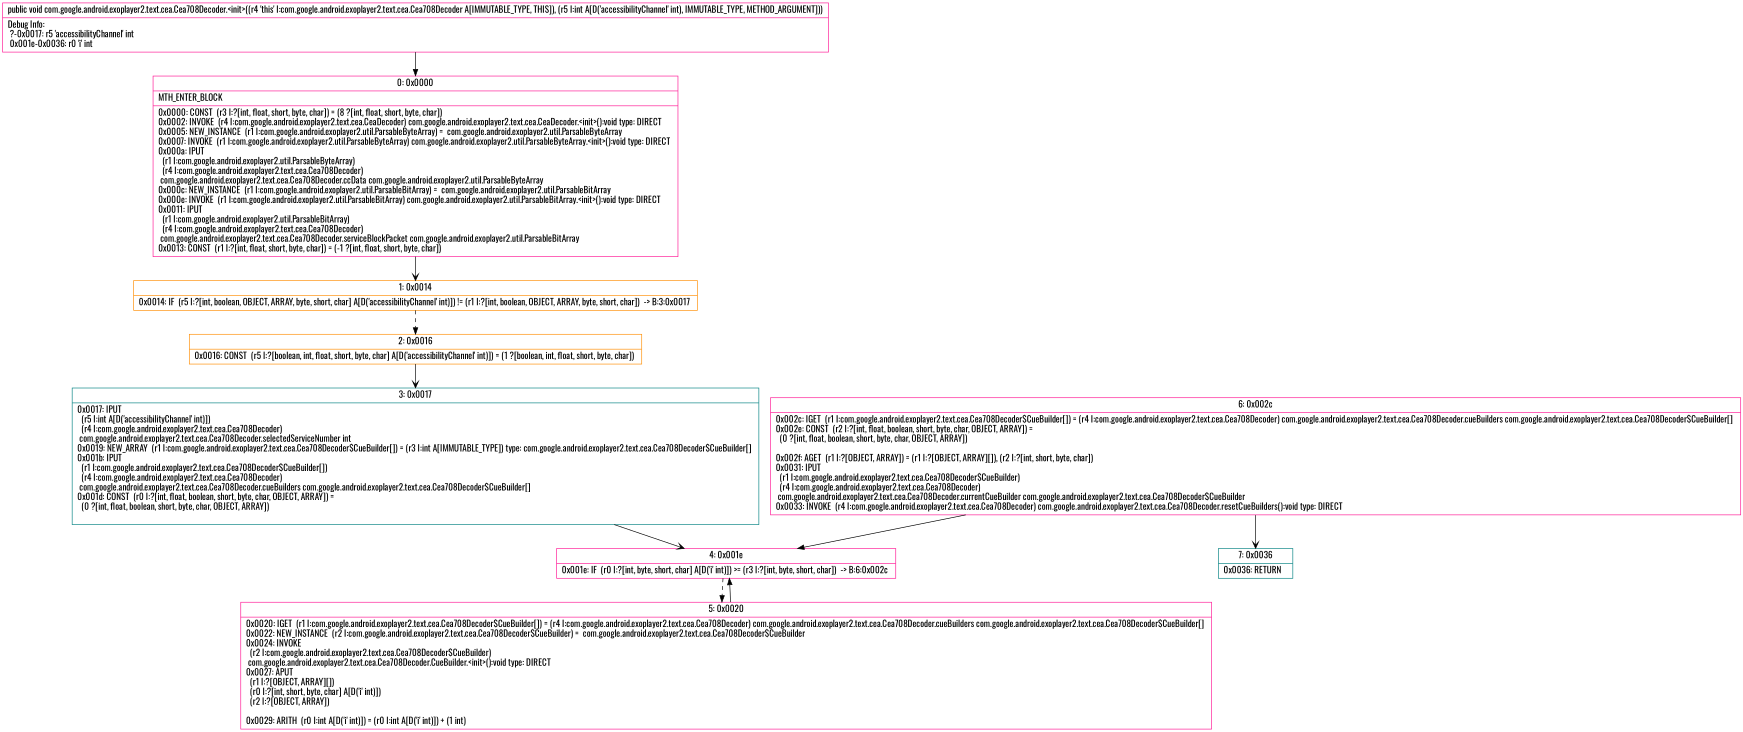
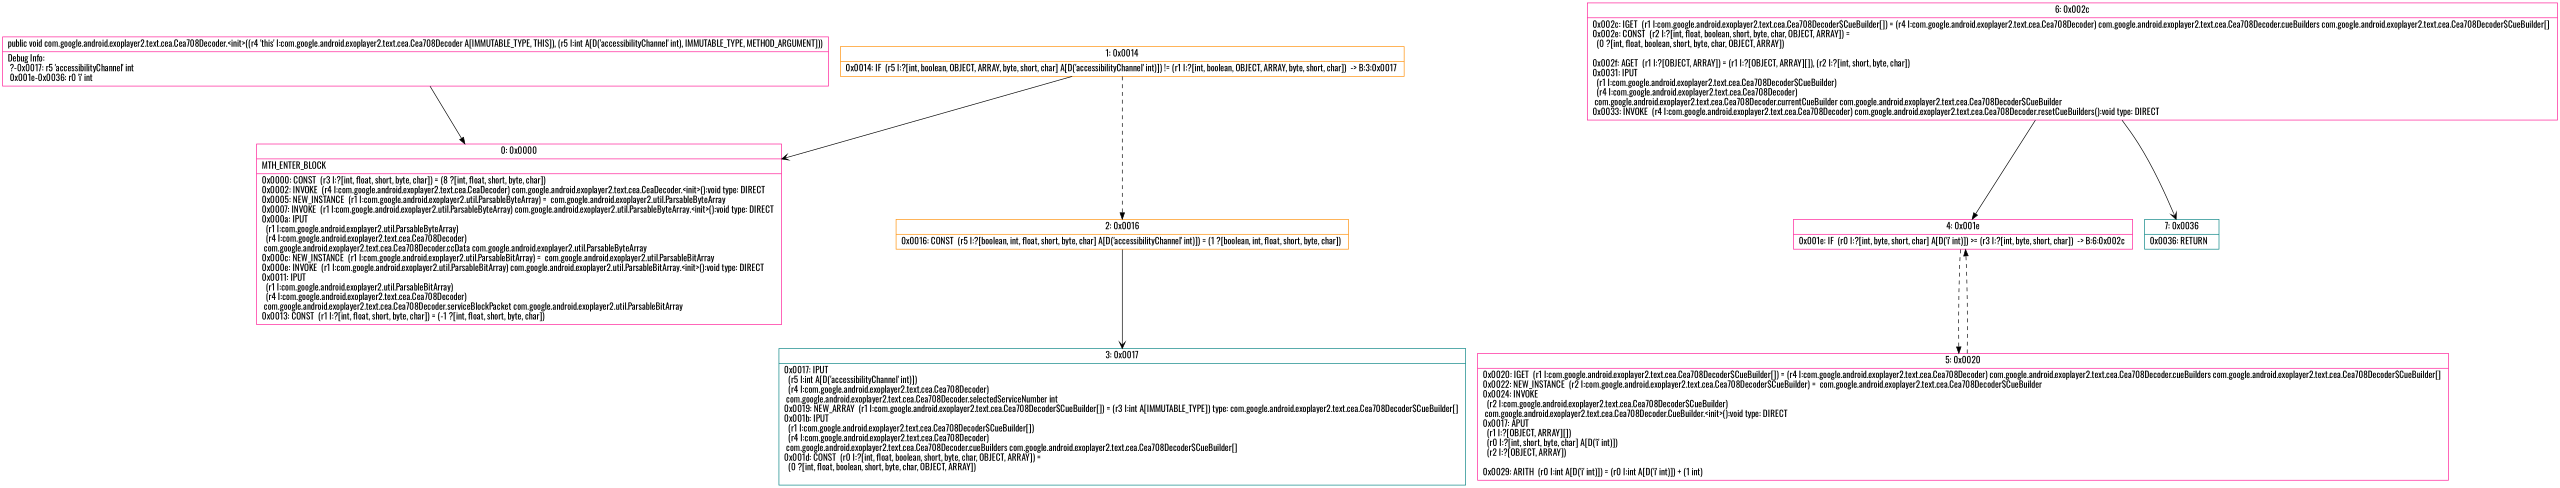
(416, 265) -> (930, 117)
(646, 535) -> none
(730, 593) -> (1967, 305)
(272, 673) -> (1508, 424)
